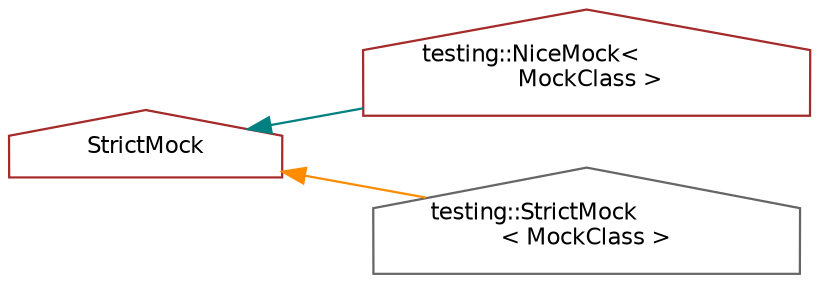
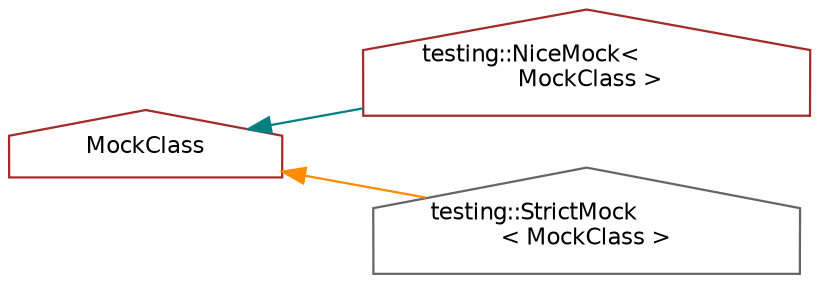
(146, 147) -> (146, 147)
